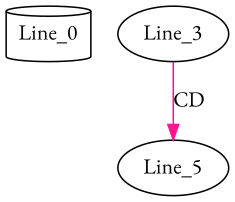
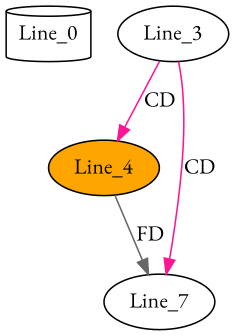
none -> (104, 168)
(173, 168) -> (159, 302)
